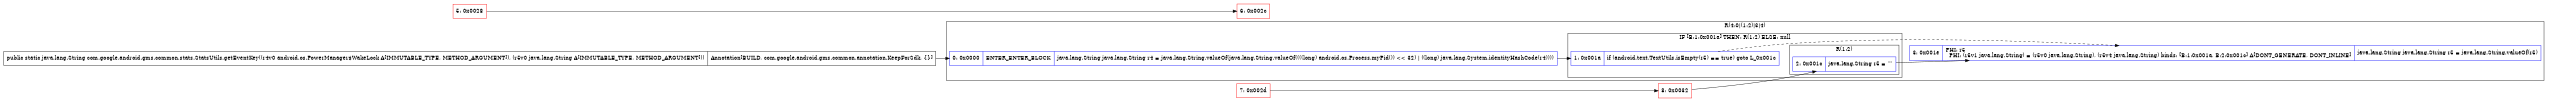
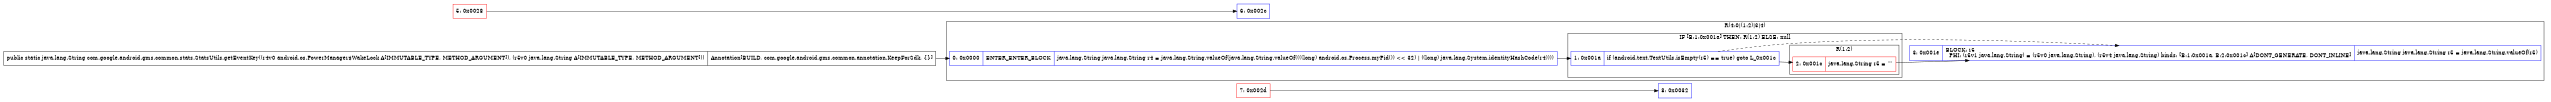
(1253, 11) -> (1253, 11)
(1957, 50) -> (1961, 50)
(1844, 64) -> (1844, 64)
(1752, 83) -> (1784, 62)
(1675, 91) -> (1675, 91)
